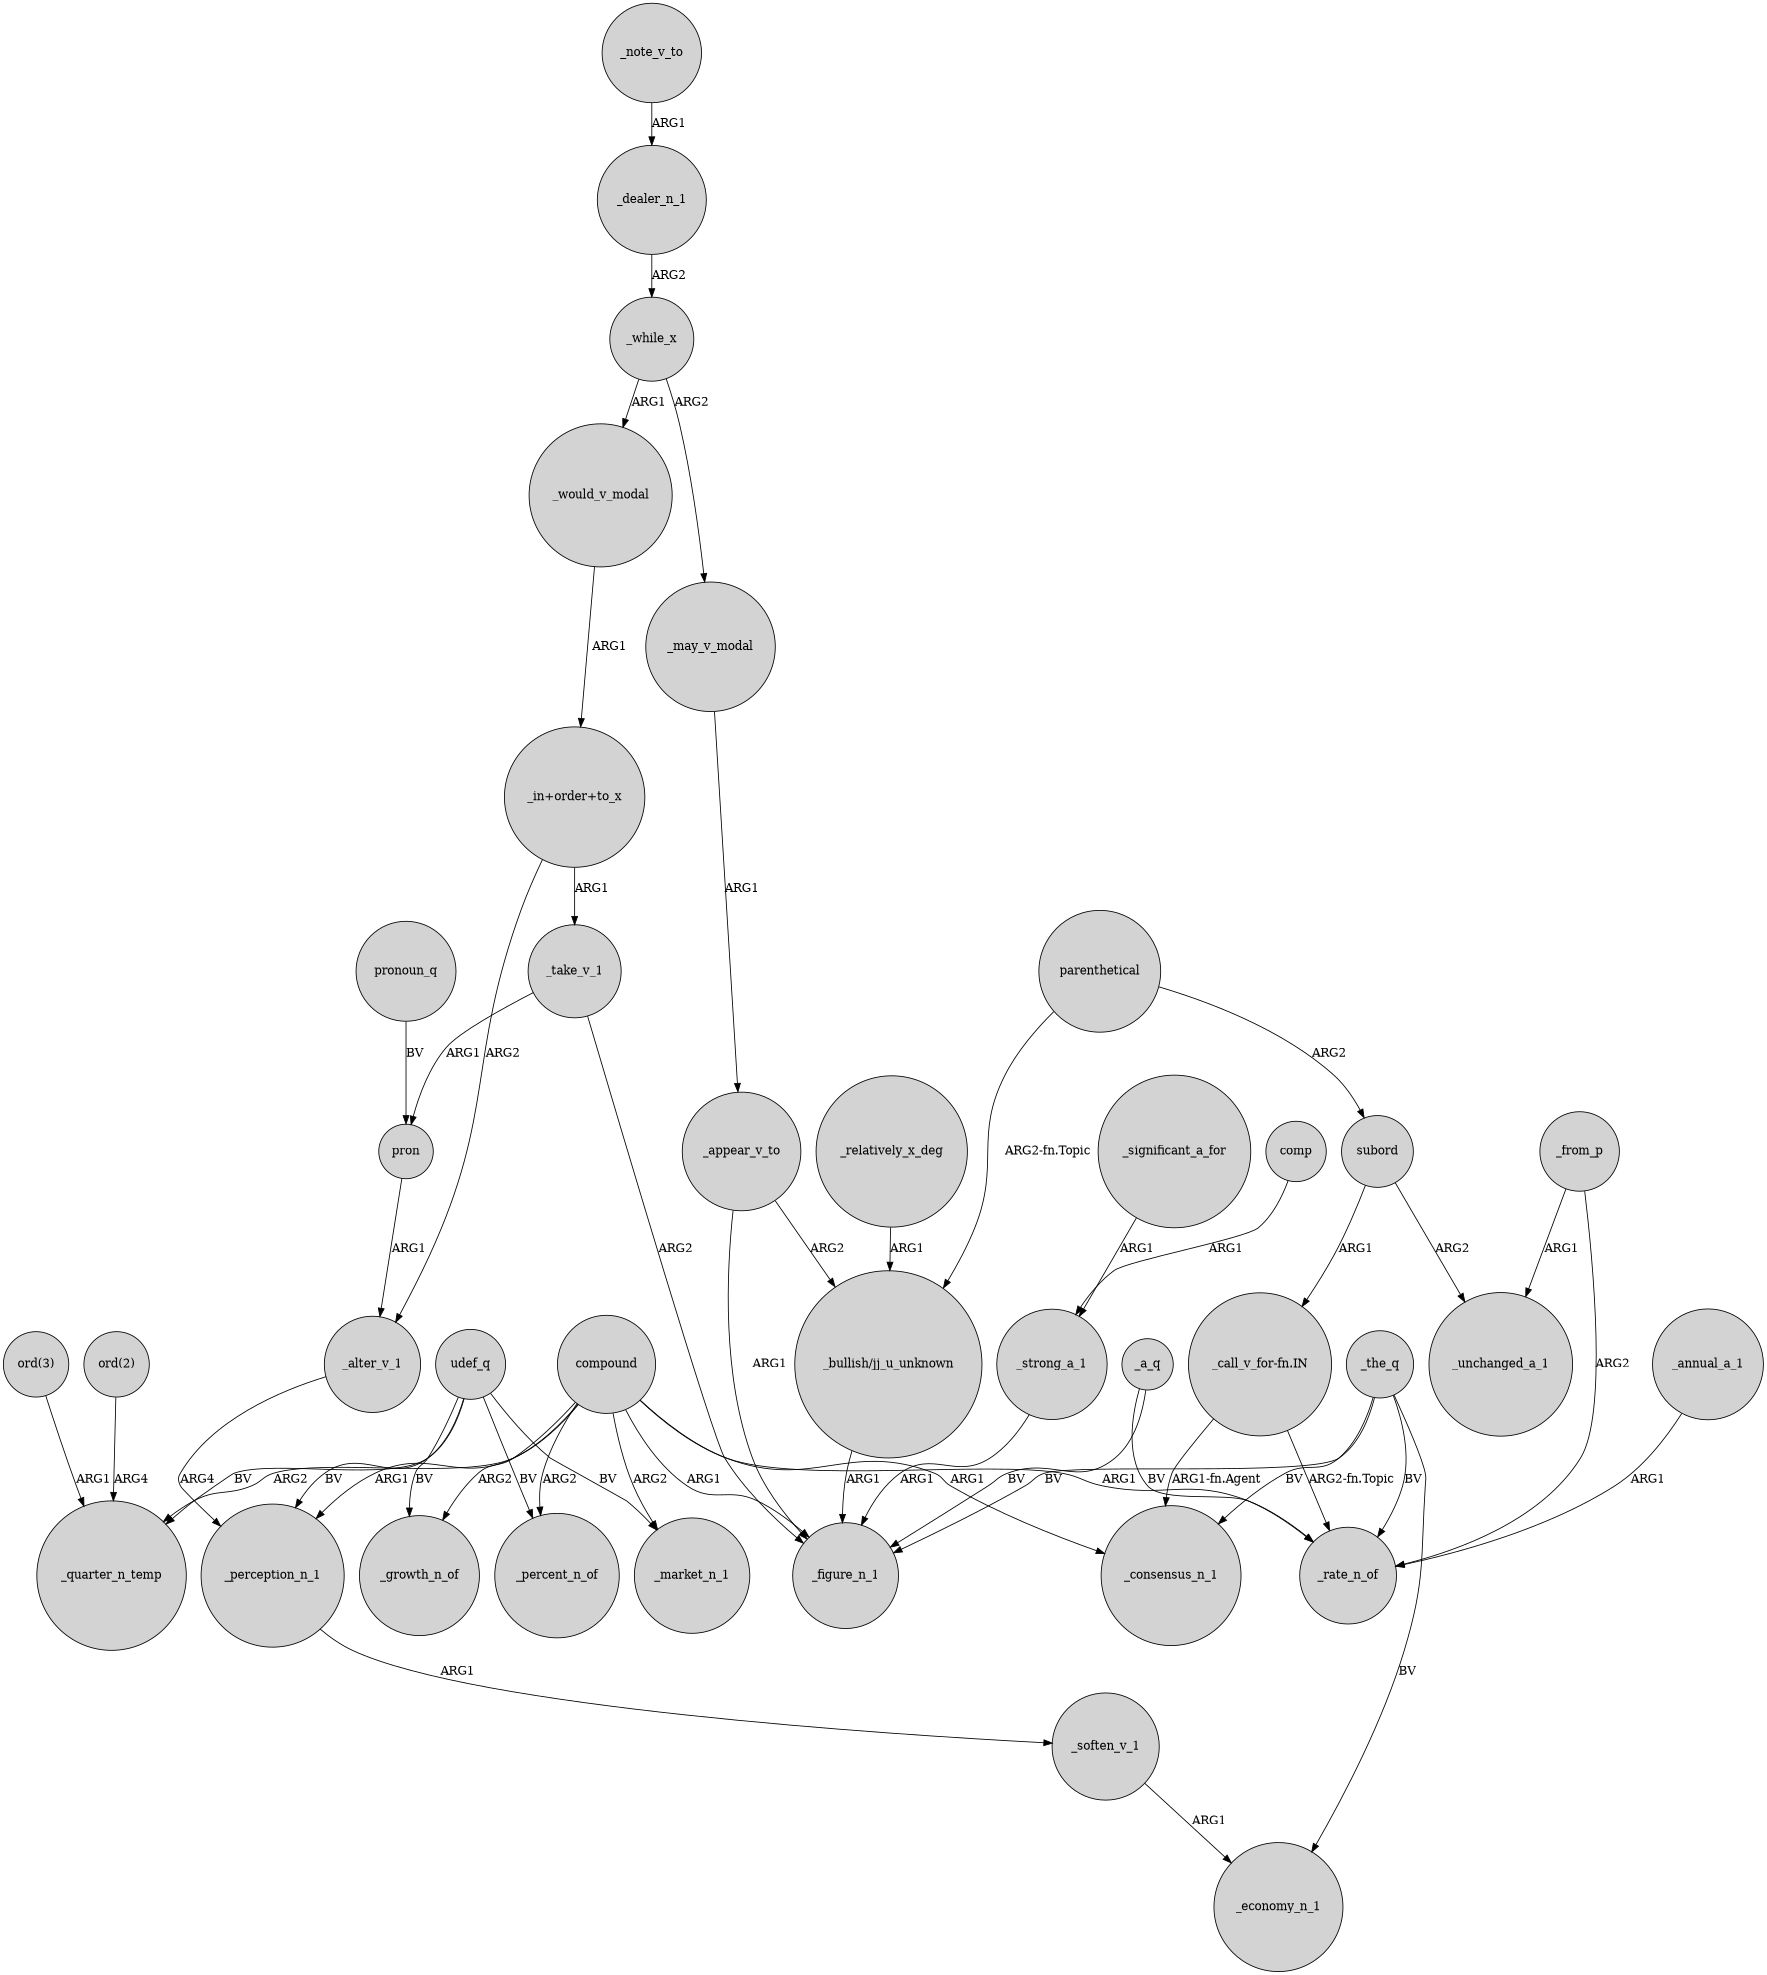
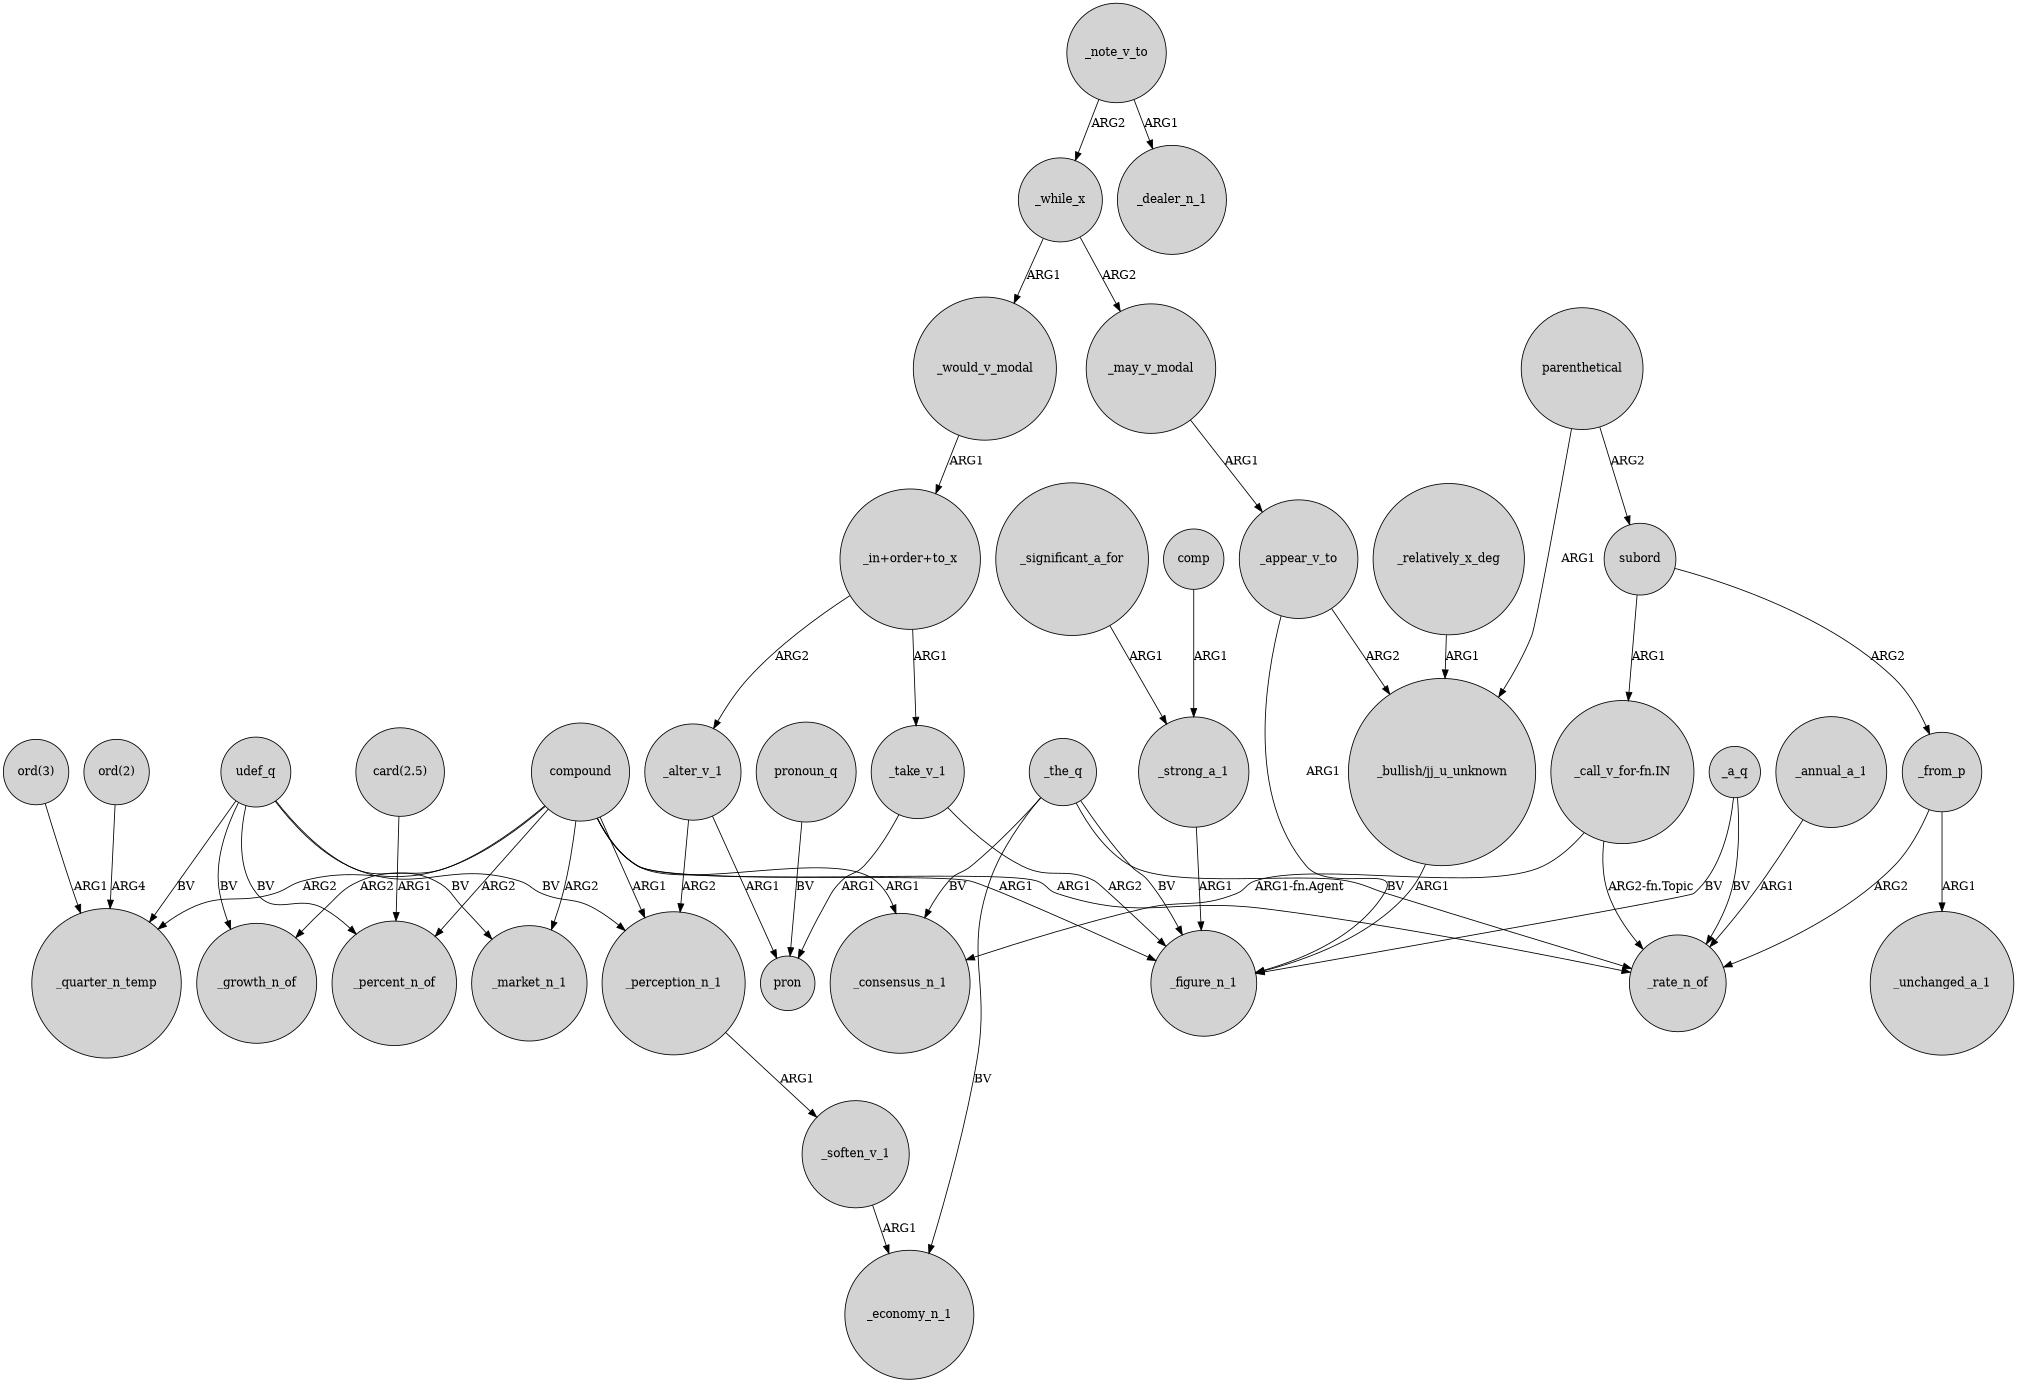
(652, 272) -> (1089, 126)
none -> (400, 772)
(1048, 1151) -> (1578, 559)
(1428, 1239) -> (1817, 624)
(392, 1243) -> (743, 883)
(198, 1479) -> (699, 887)
